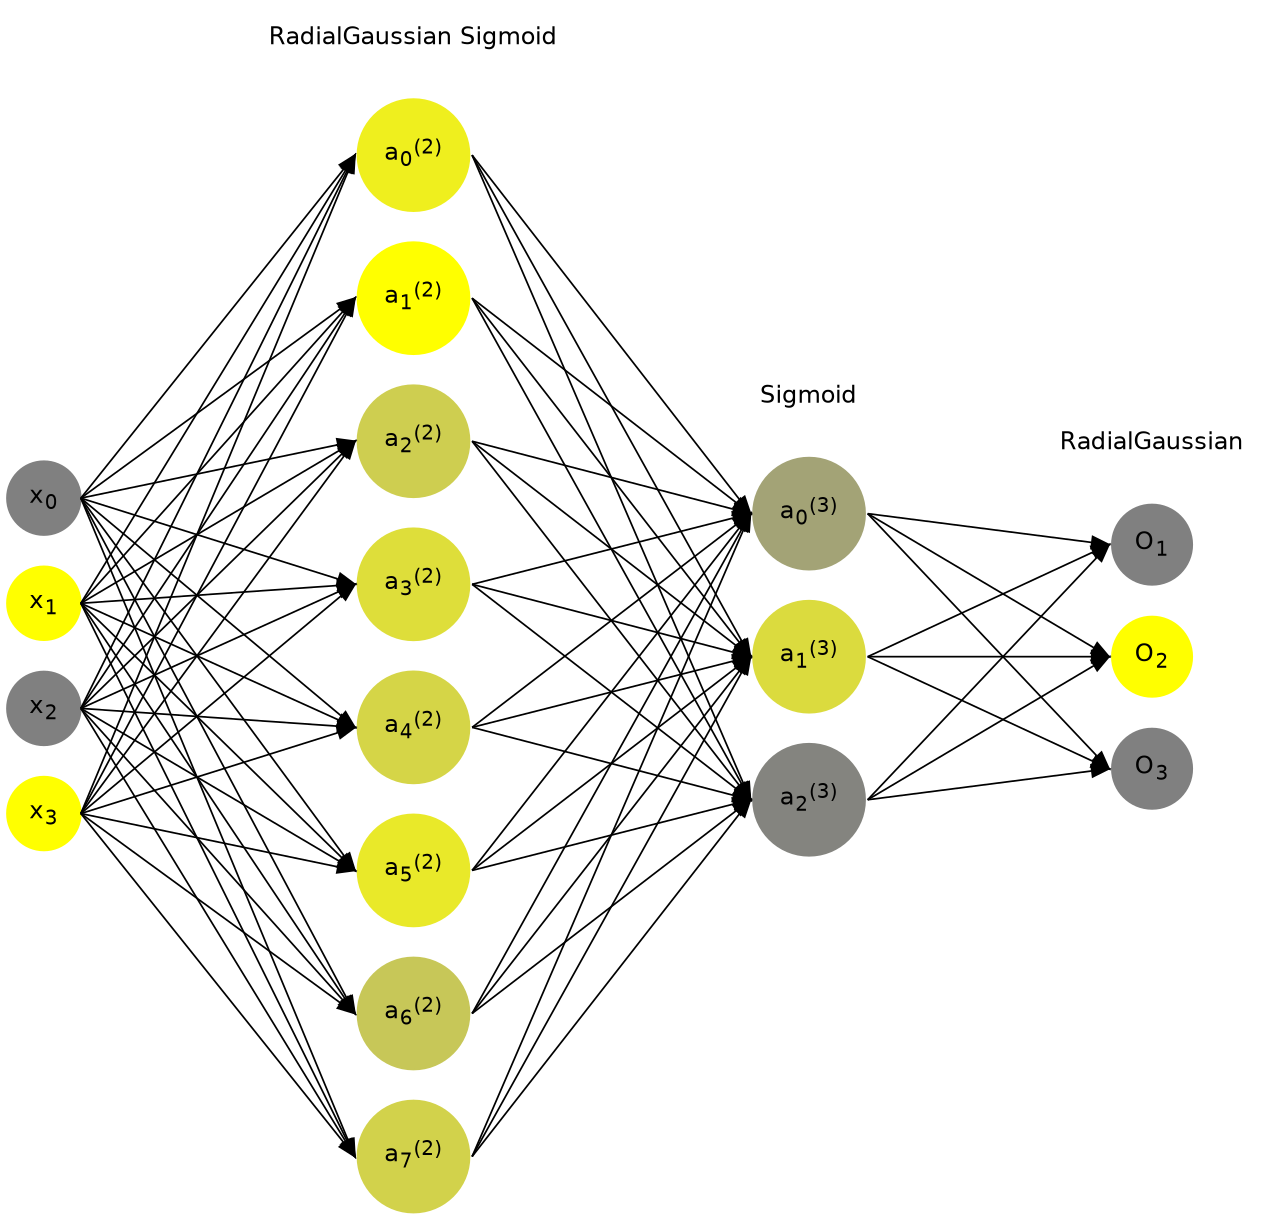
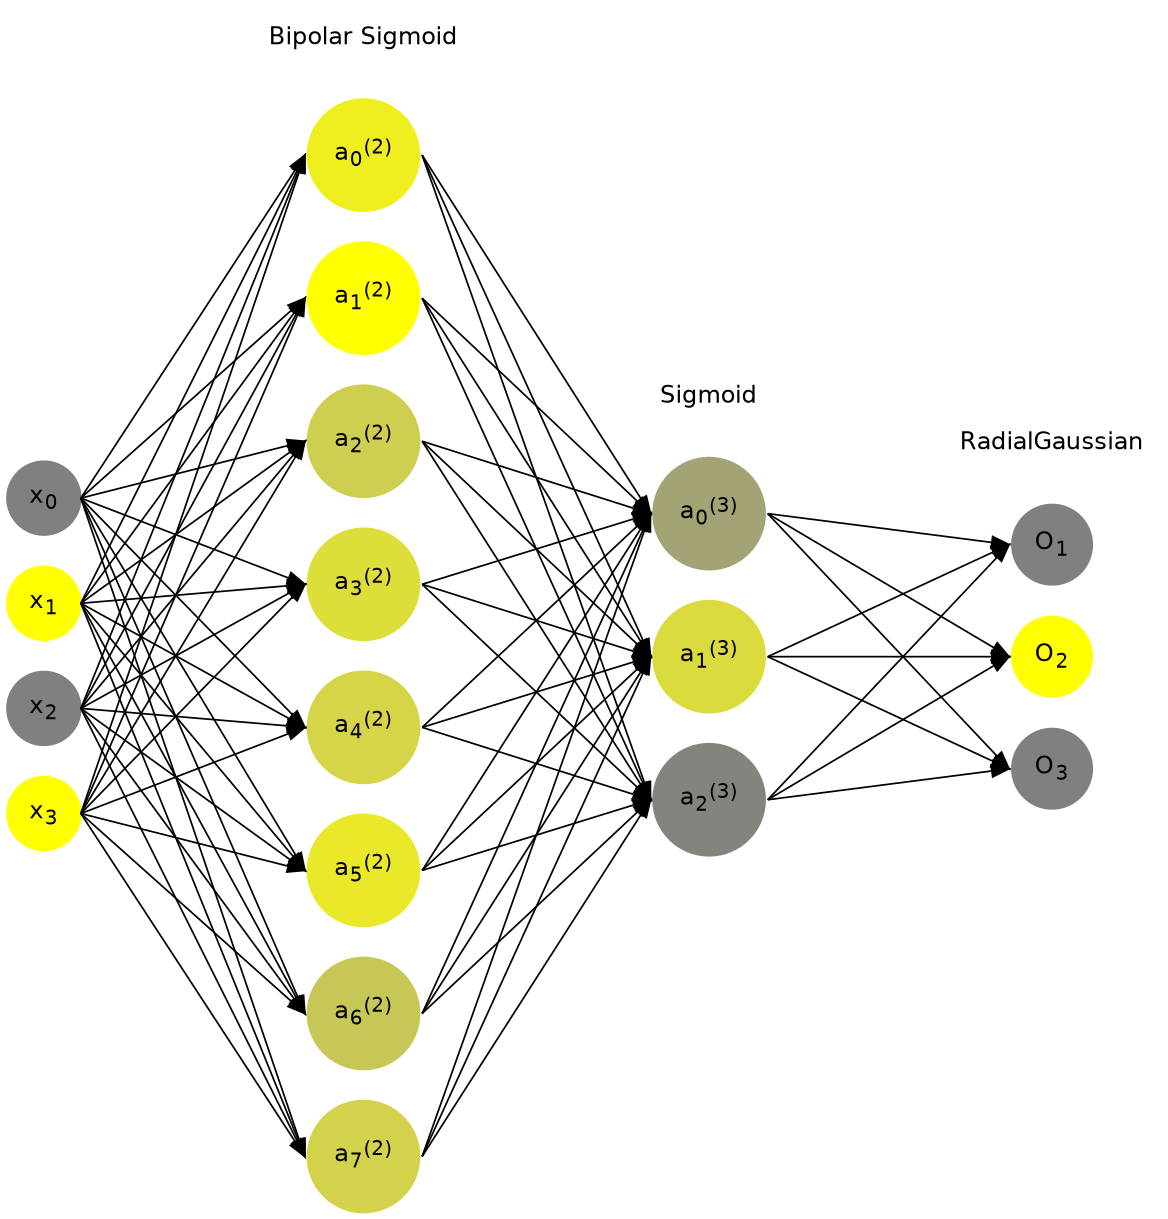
(413, 38) -> (364, 38)
